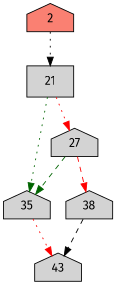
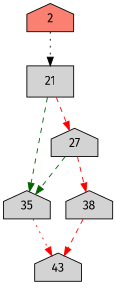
(61, 110) -> (61, 110)
(39, 140) -> (39, 140)
(76, 234) -> (76, 234)
